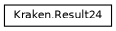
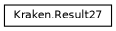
(58, 16) -> (58, 16)
